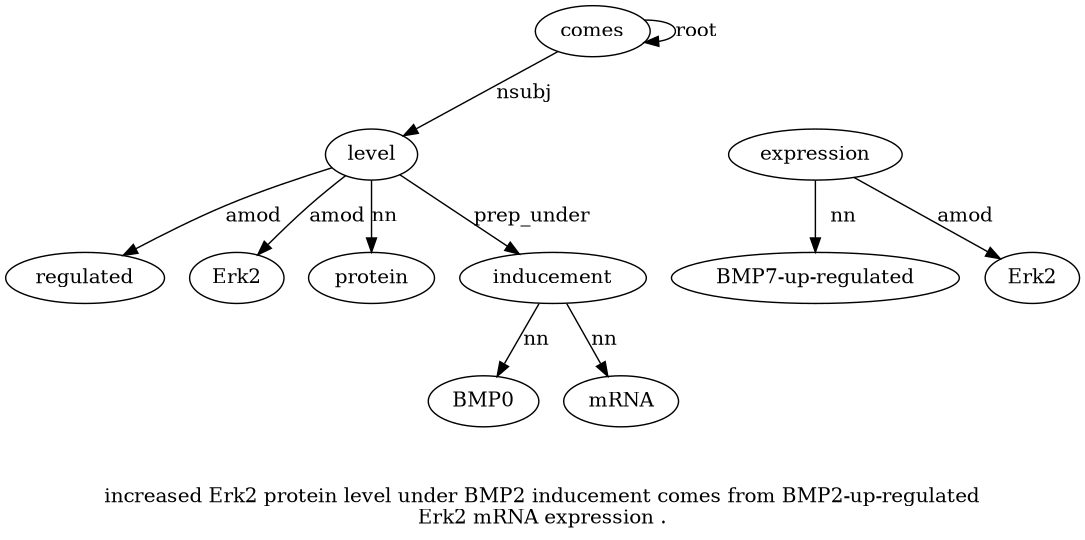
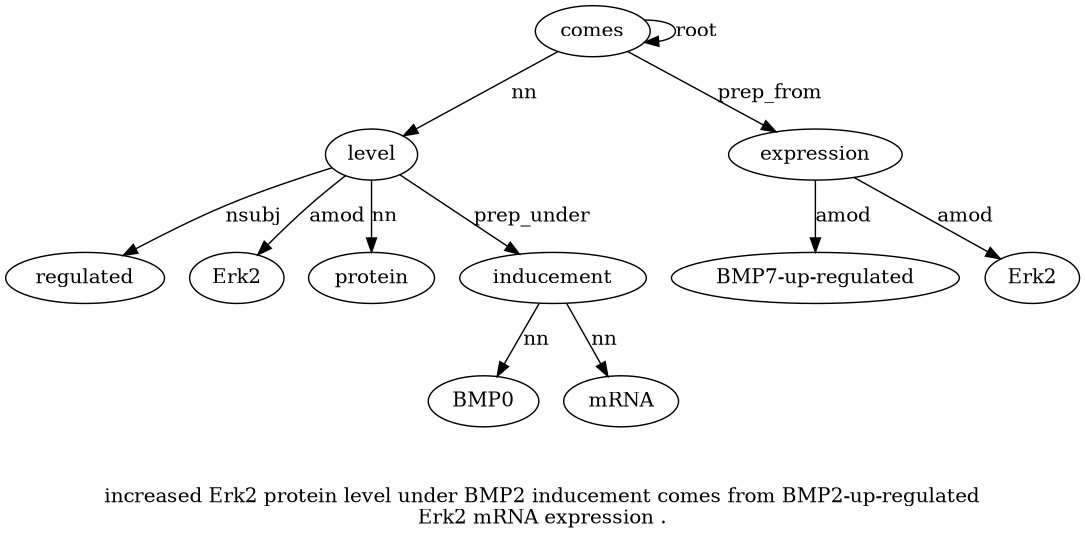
none -> (695, 88)
(525, 93) -> (525, 93)
(254, 216) -> (254, 216)
(844, 216) -> (844, 216)
